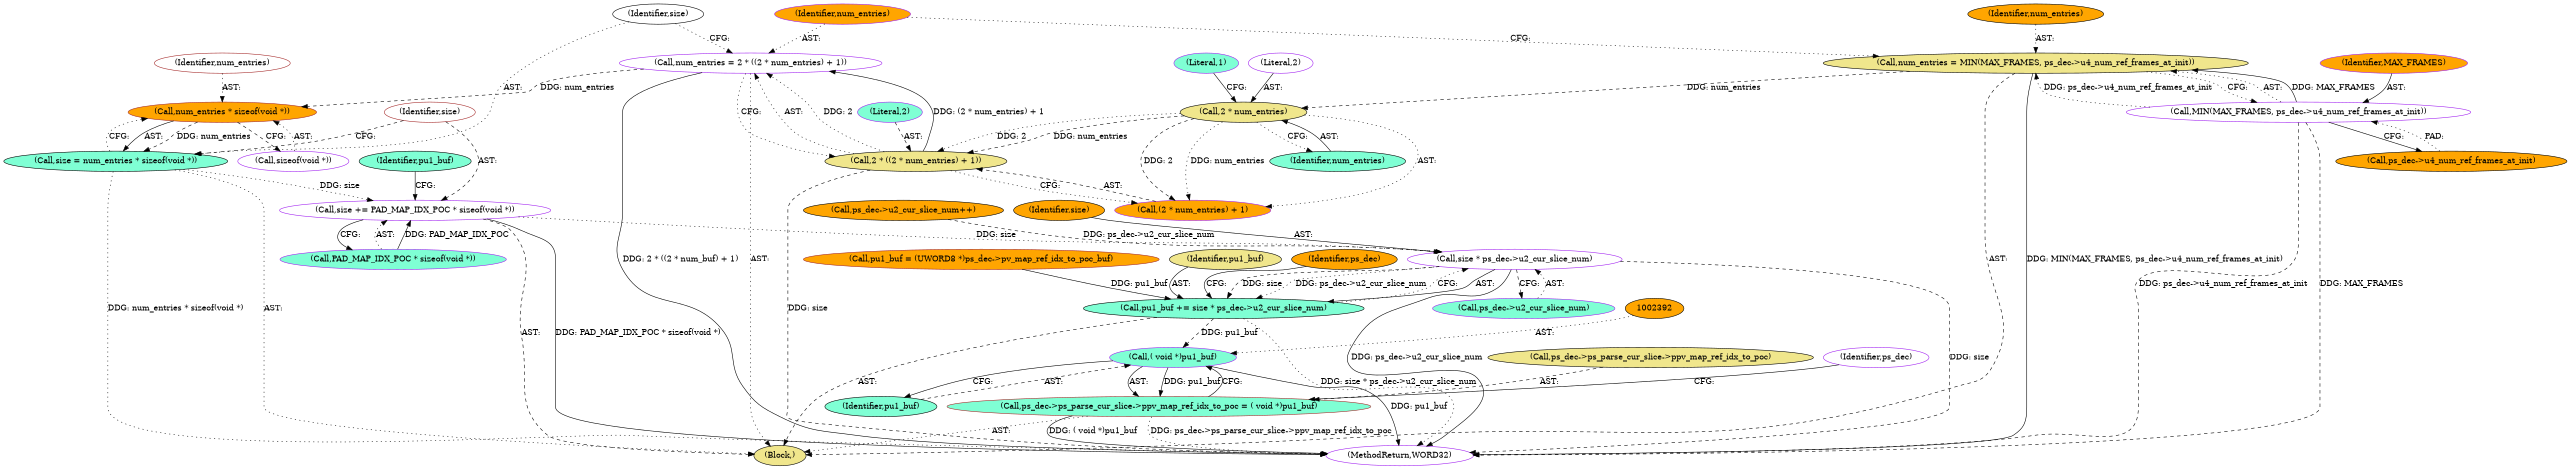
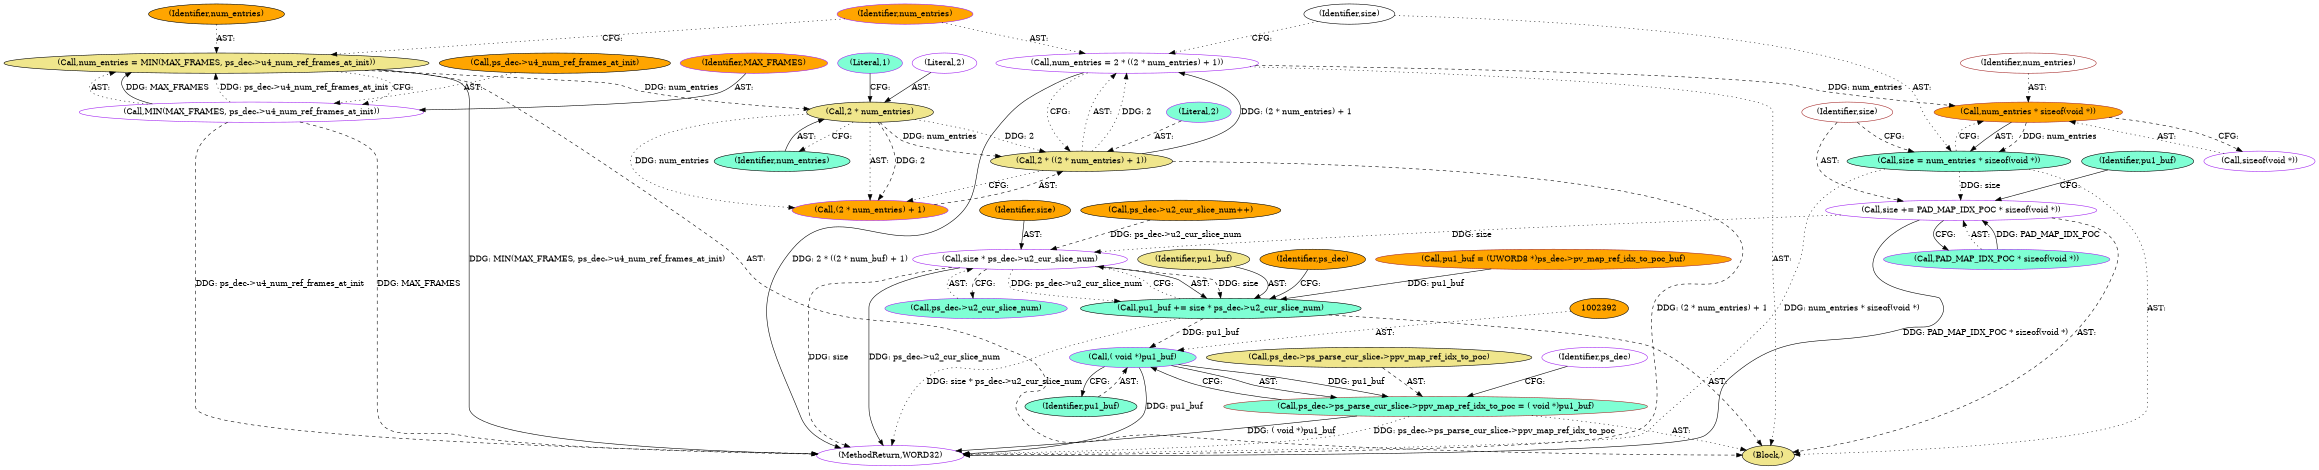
(2373, 136) -> none
(2436, 137) -> (475, 88)
(808, 308) -> (1712, 308)
